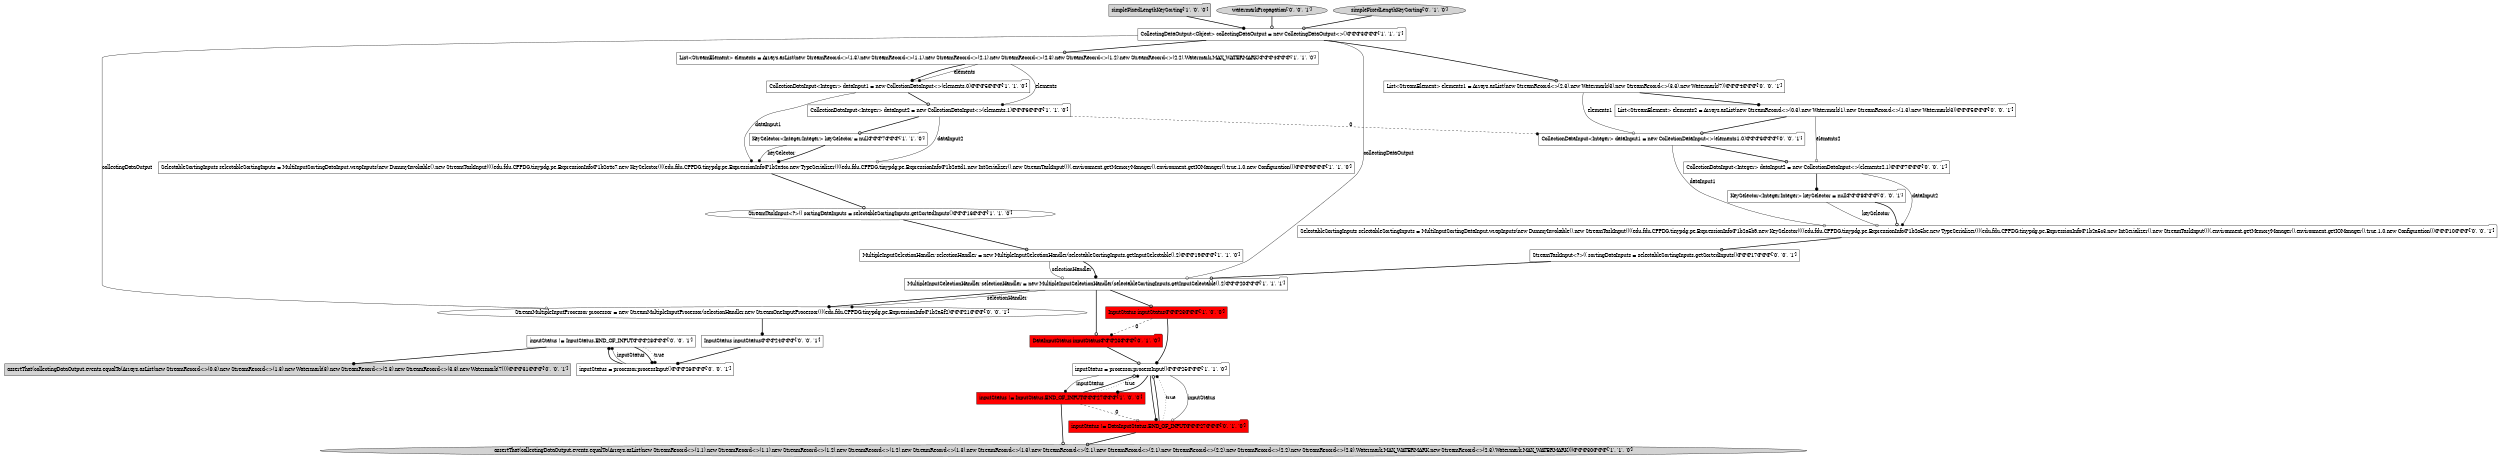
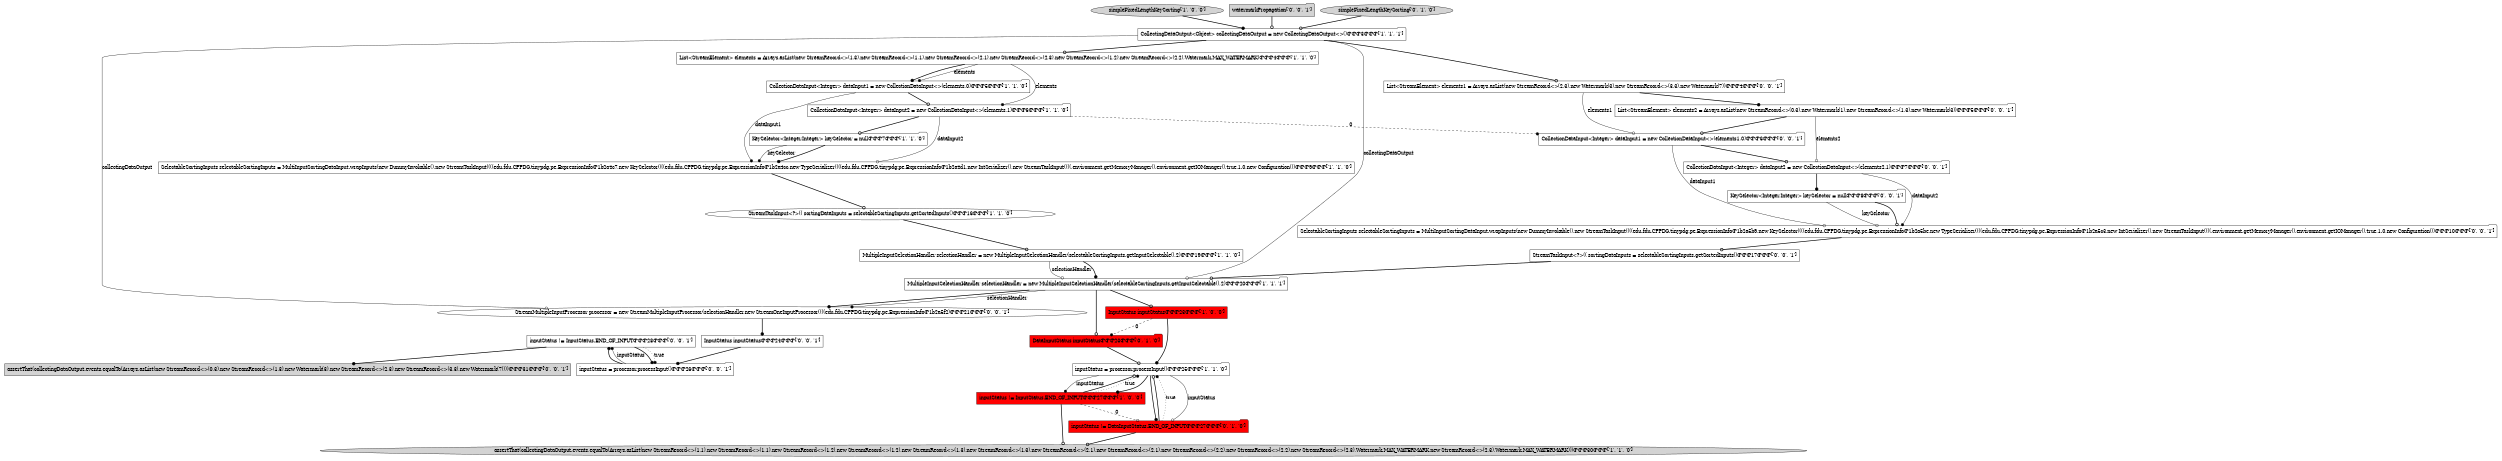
(1160, 10) -> (1157, 10)
(1272, 10) -> (1272, 10)
